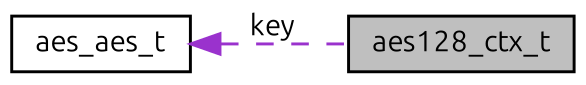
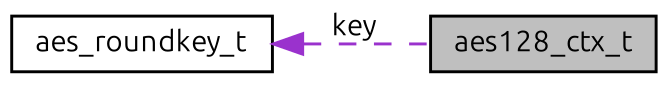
(101, 44) -> (142, 44)
